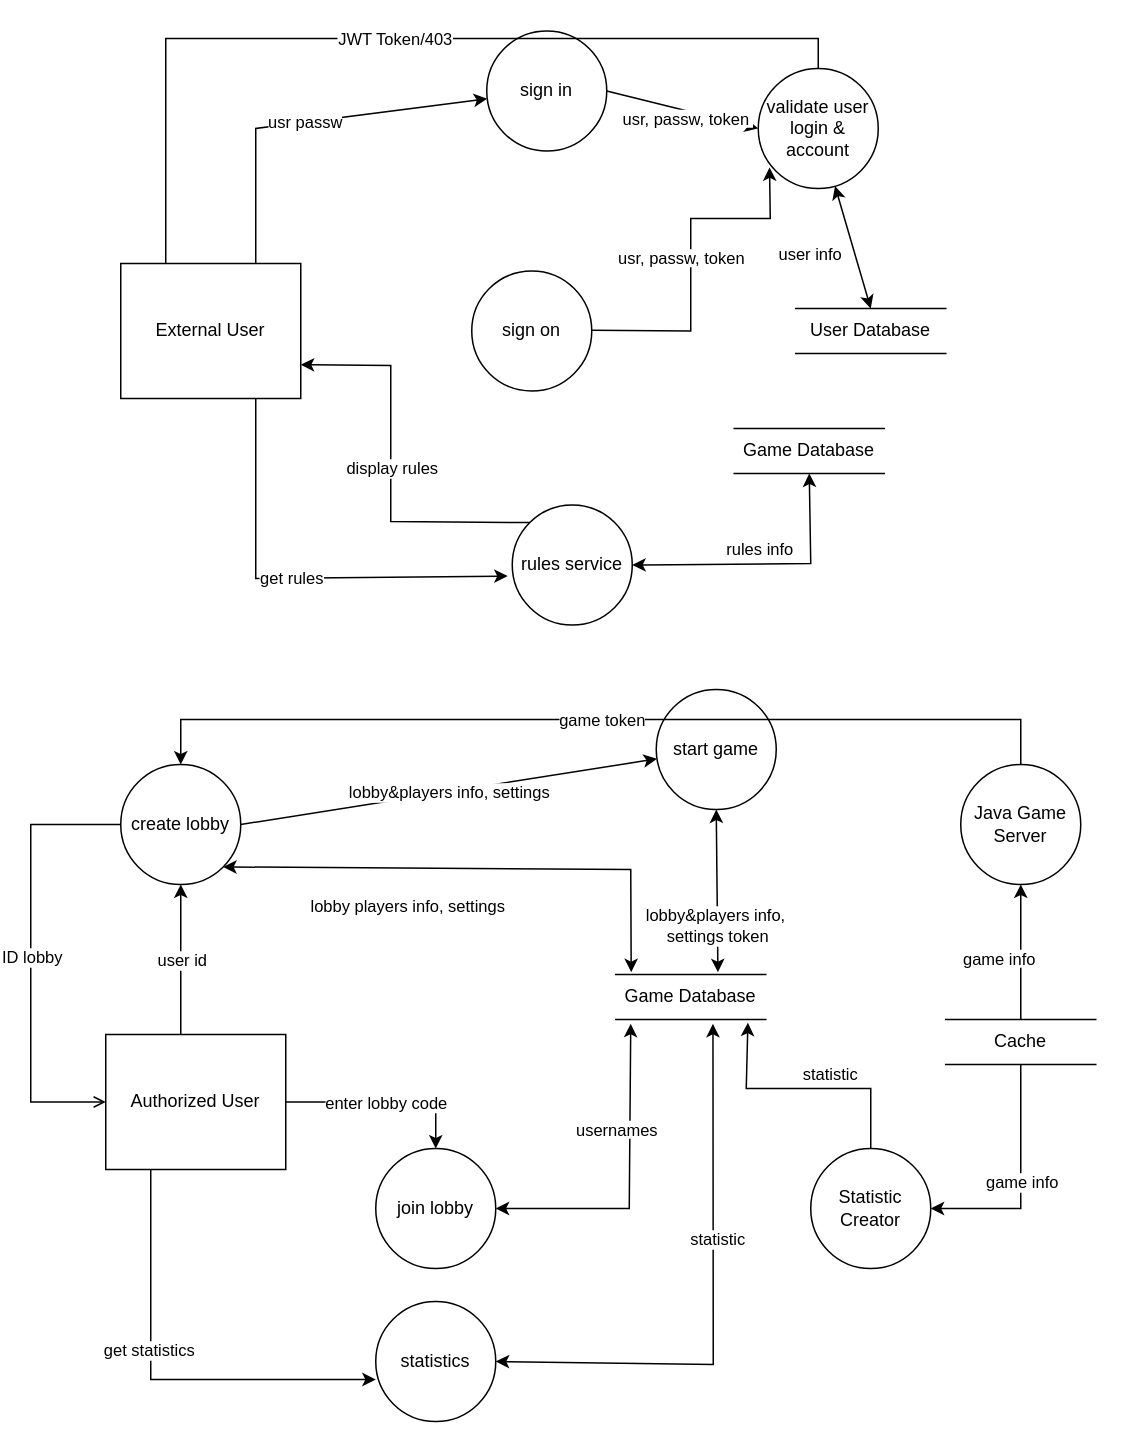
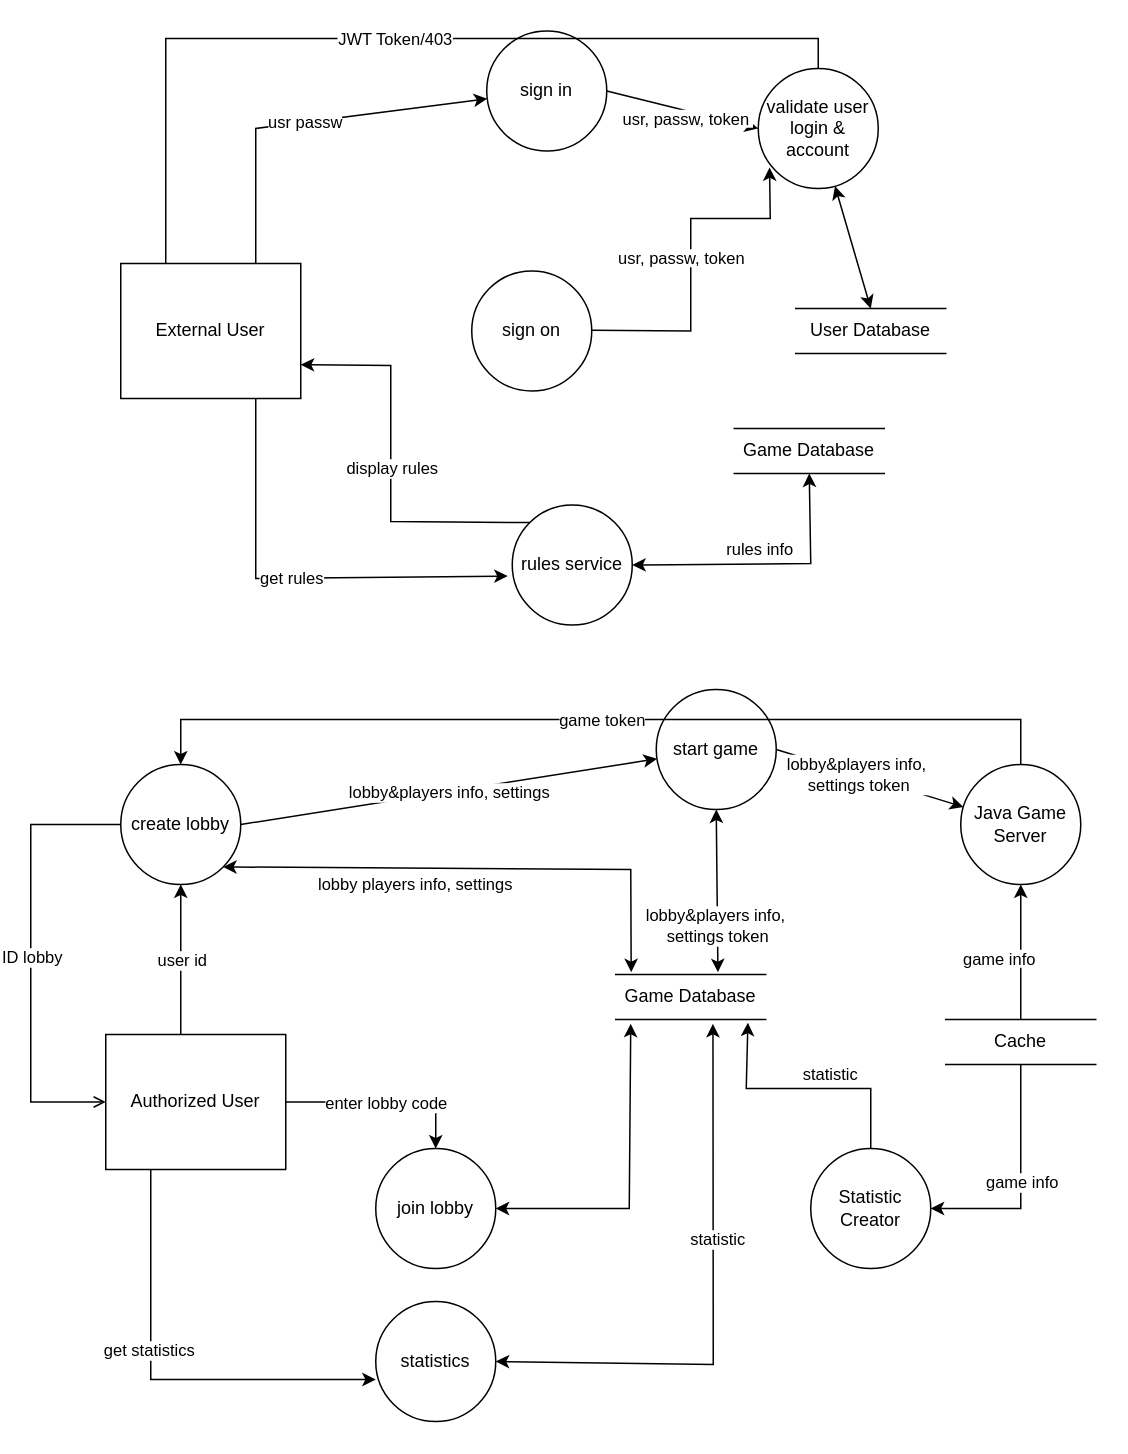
(844, 263) -> none
none -> (812, 760)
(428, 916) -> (436, 893)
(656, 1139) -> none
